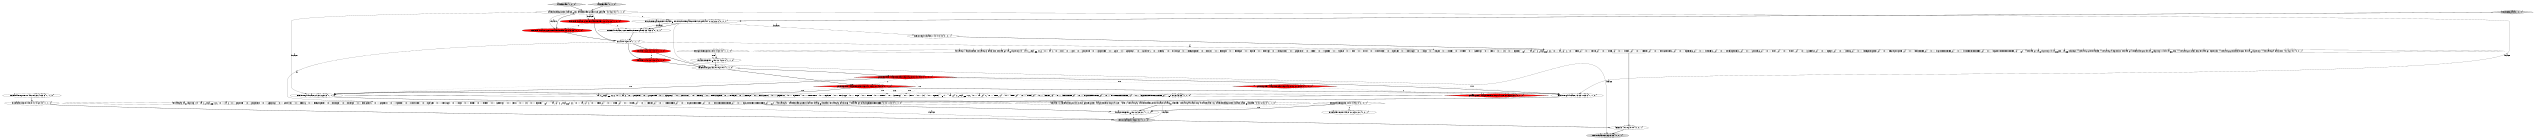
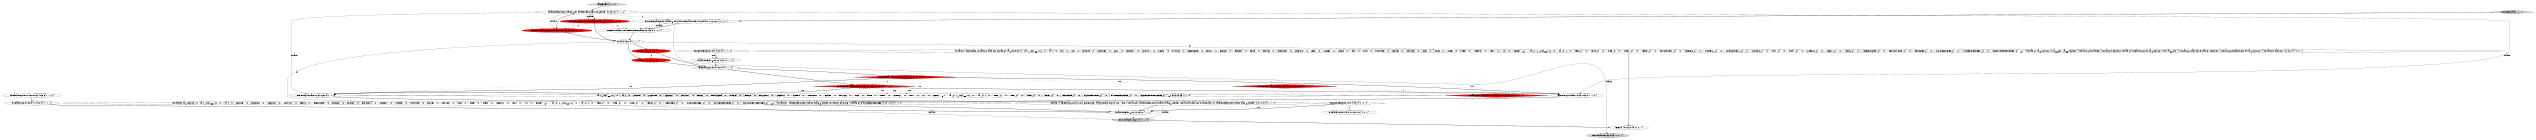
(567, 4) -> none
(933, 36) -> none
(581, 115) -> (579, 109)
(1619, 131) -> none
